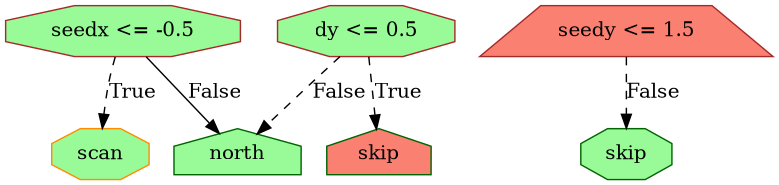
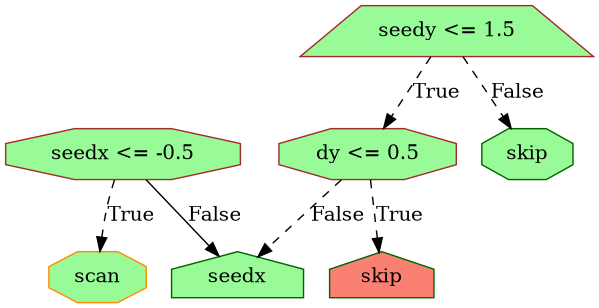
(626, 31) -> (447, 31)
none -> (411, 87)
(238, 154) -> (238, 277)
